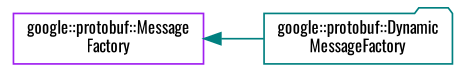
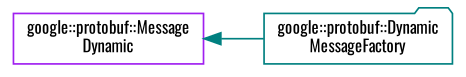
(108, 39) -> (108, 39)
